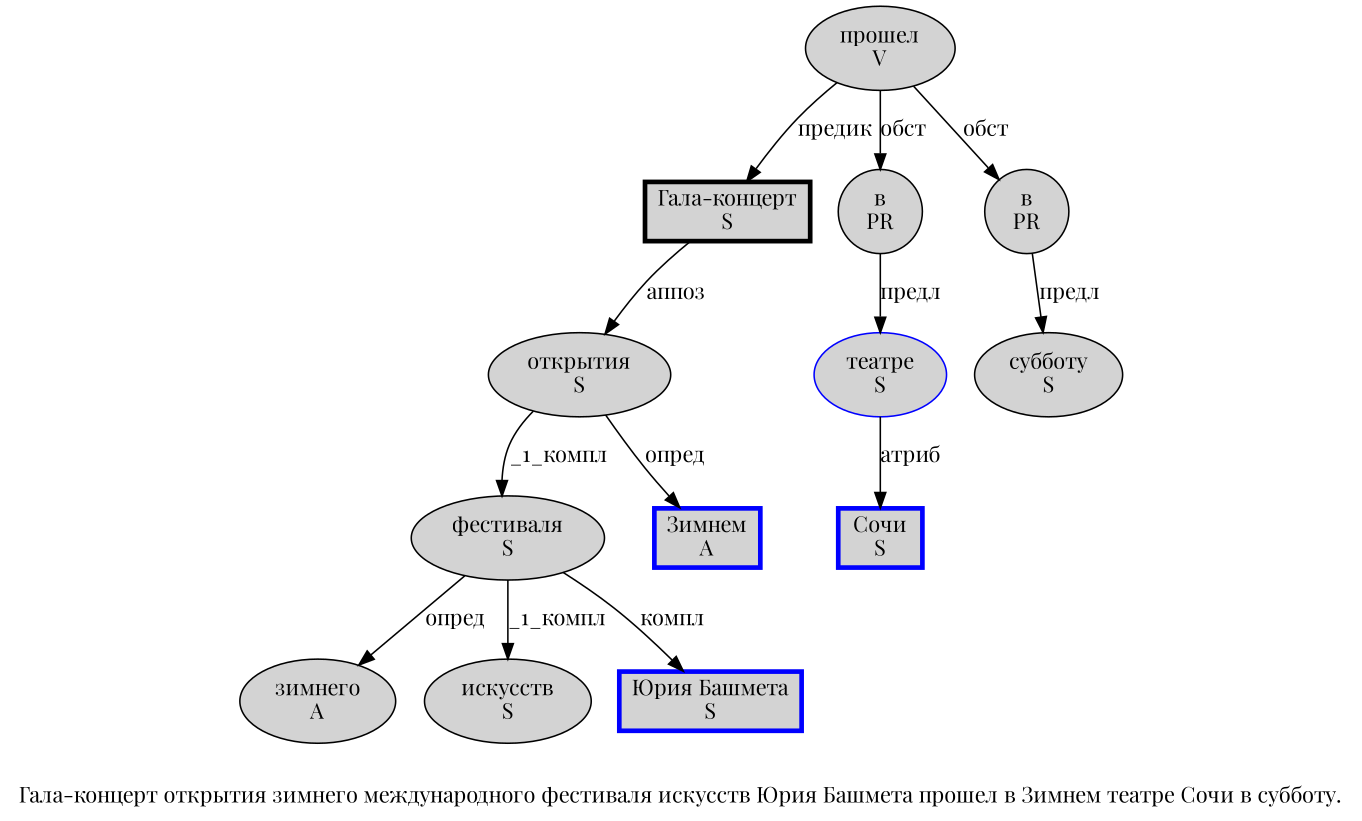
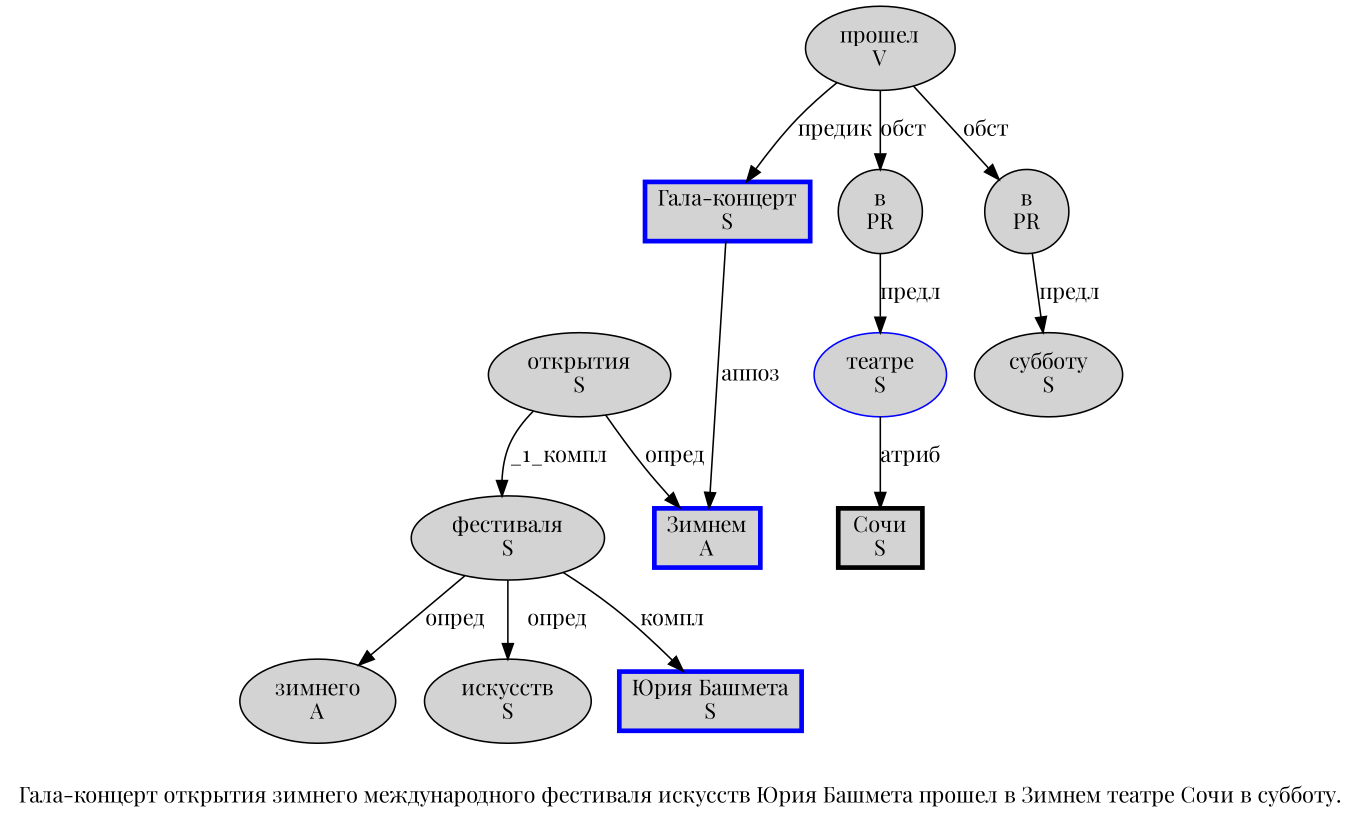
(728, 212) -> (728, 212)
(650, 278) -> (718, 367)
(880, 538) -> (880, 538)
(558, 620) -> (558, 620)
